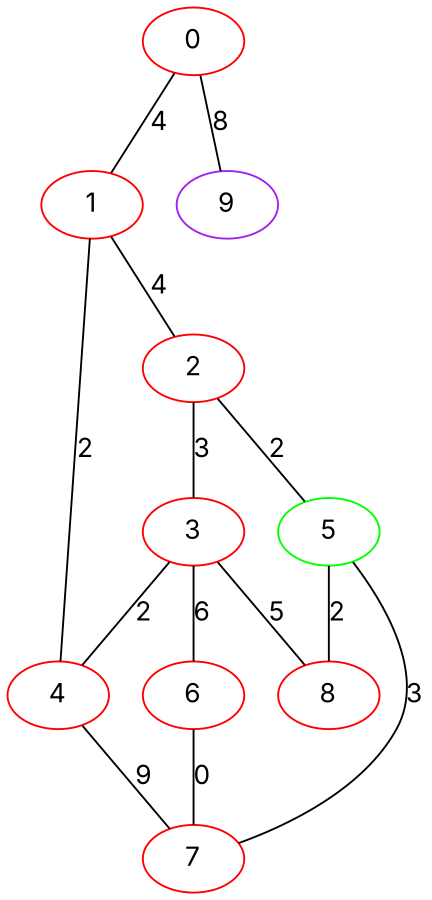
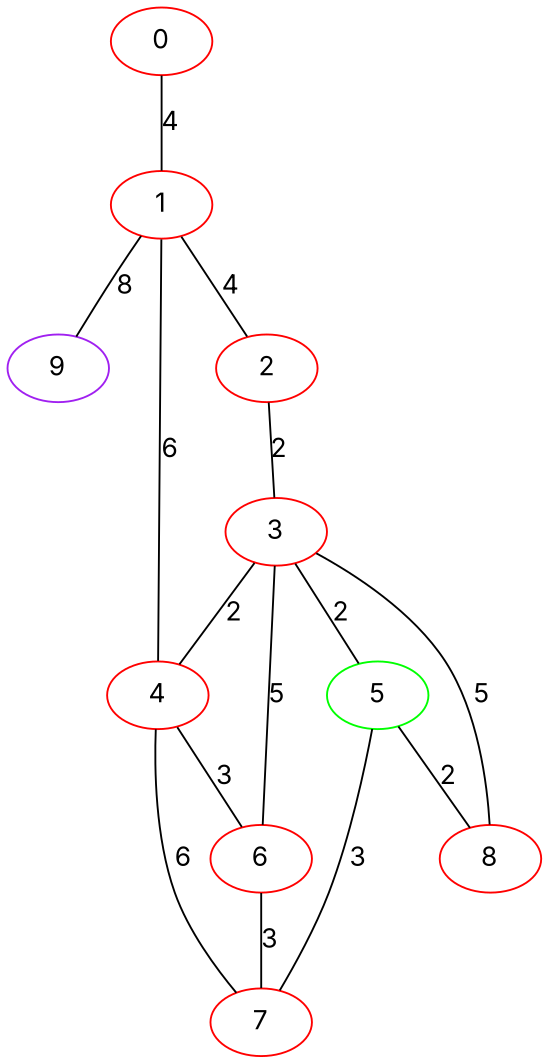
(211, 123) -> (108, 286)
(86, 450) -> (171, 450)
(203, 450) -> (279, 450)
(261, 450) -> (327, 614)
(203, 614) -> (277, 695)
(145, 777) -> (184, 859)
(203, 777) -> (271, 941)
none -> (210, 777)
